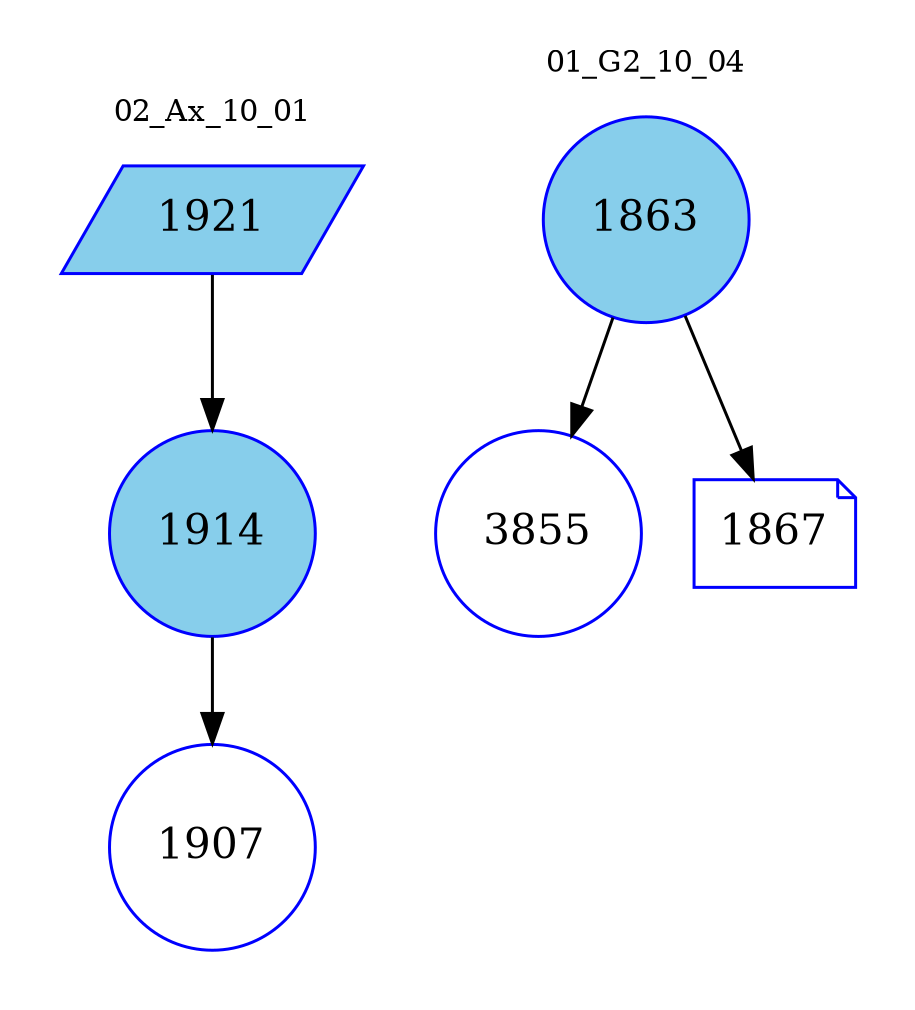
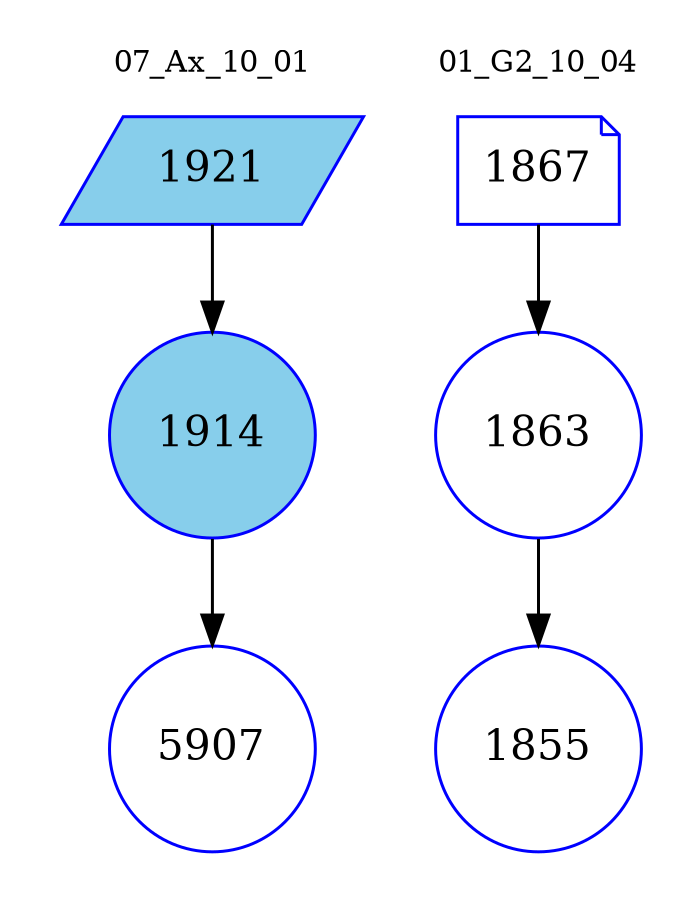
(212, 114) -> (212, 64)
(646, 220) -> (538, 435)
(713, 383) -> (538, 263)
(538, 534) -> (538, 749)
(212, 847) -> (212, 749)
